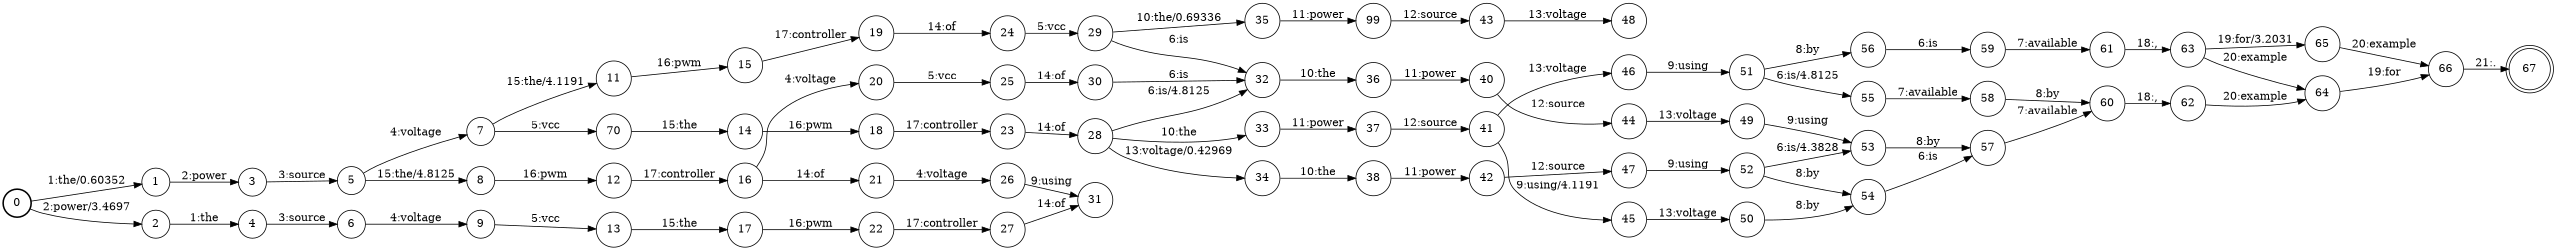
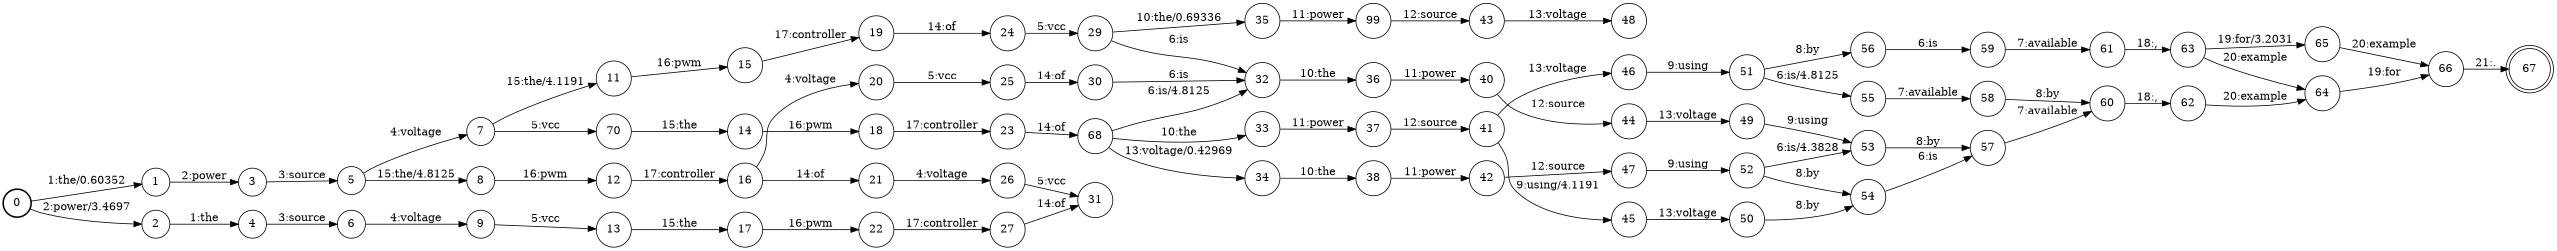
(1095, 136) -> (1095, 136)
(1051, 182) -> (1051, 182)
